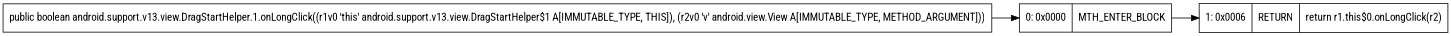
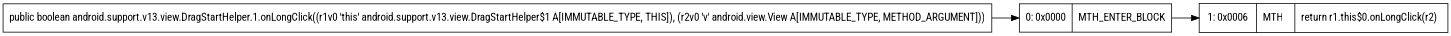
(1276, 18) -> (1273, 18)
